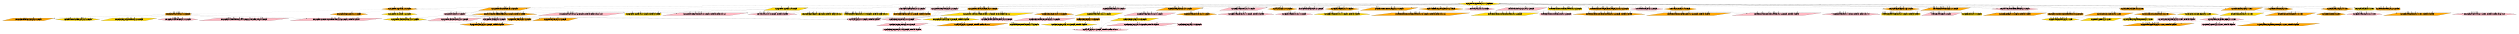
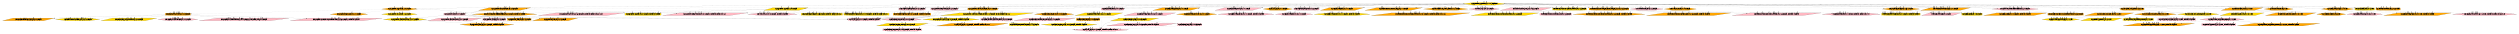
(1342, 9) -> (1342, 9)
(1972, 14) -> (1972, 14)
(902, 25) -> (902, 25)
